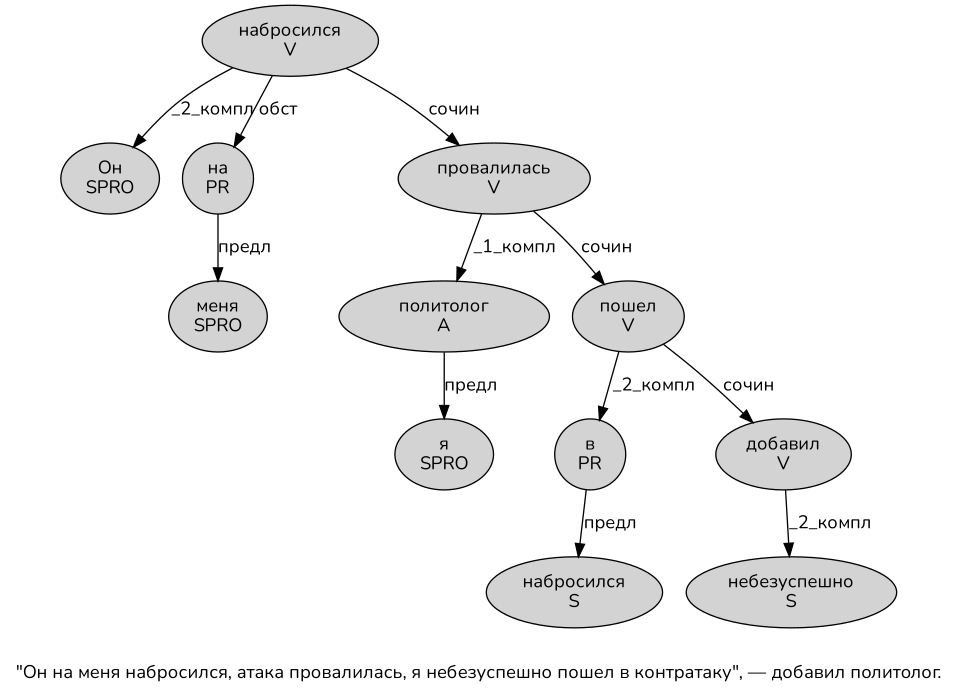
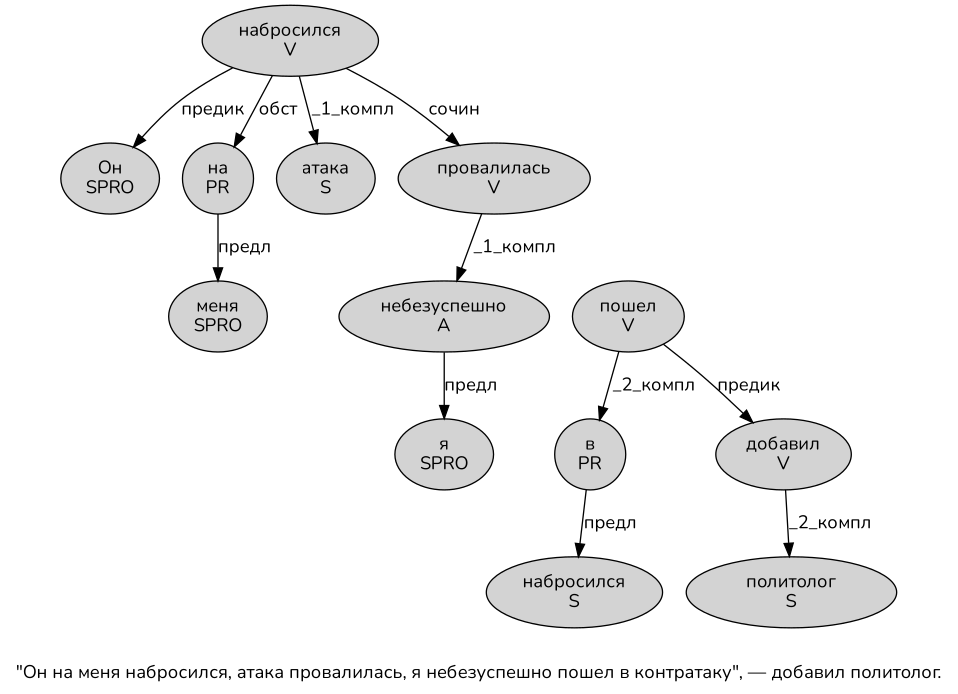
(213, 110) -> (213, 110)
none -> (326, 179)
(566, 241) -> none
(444, 316) -> (444, 316)
(749, 386) -> (749, 386)
(791, 592) -> (791, 592)
